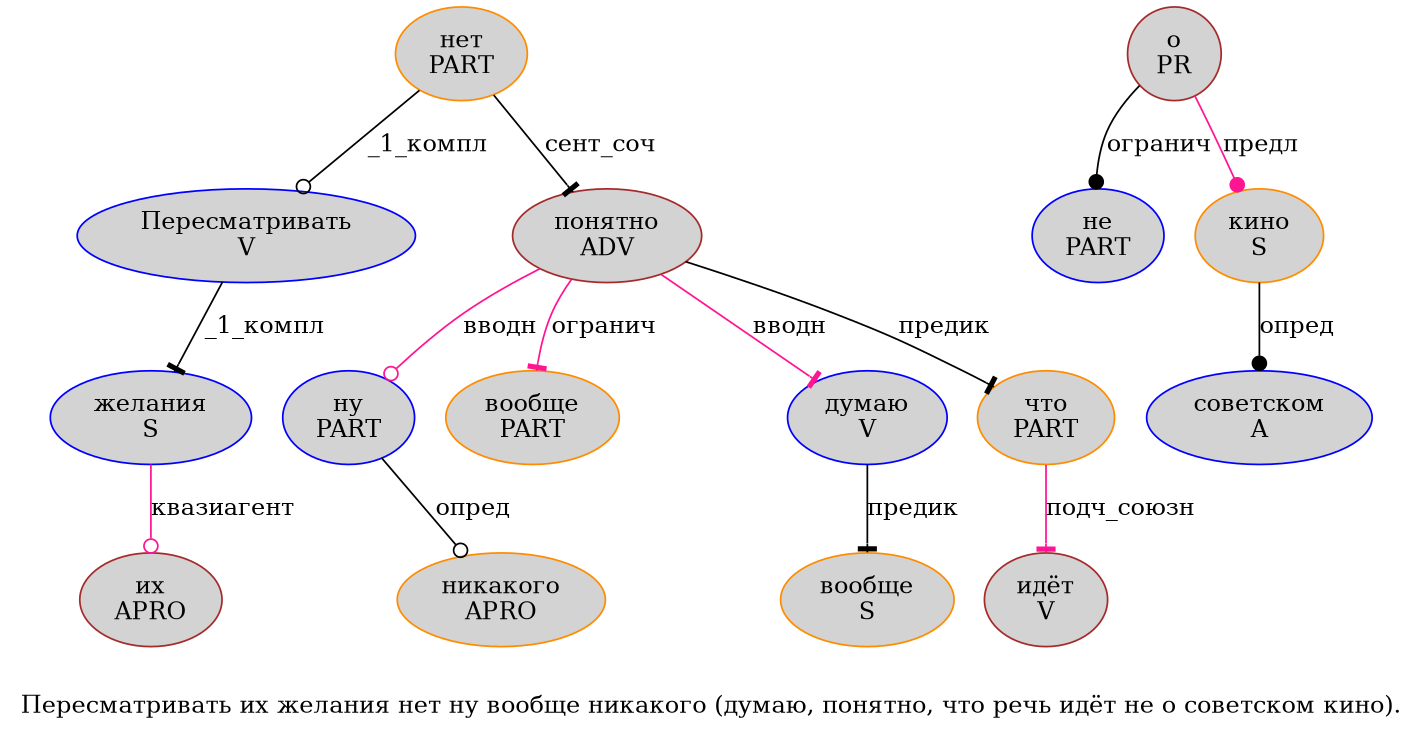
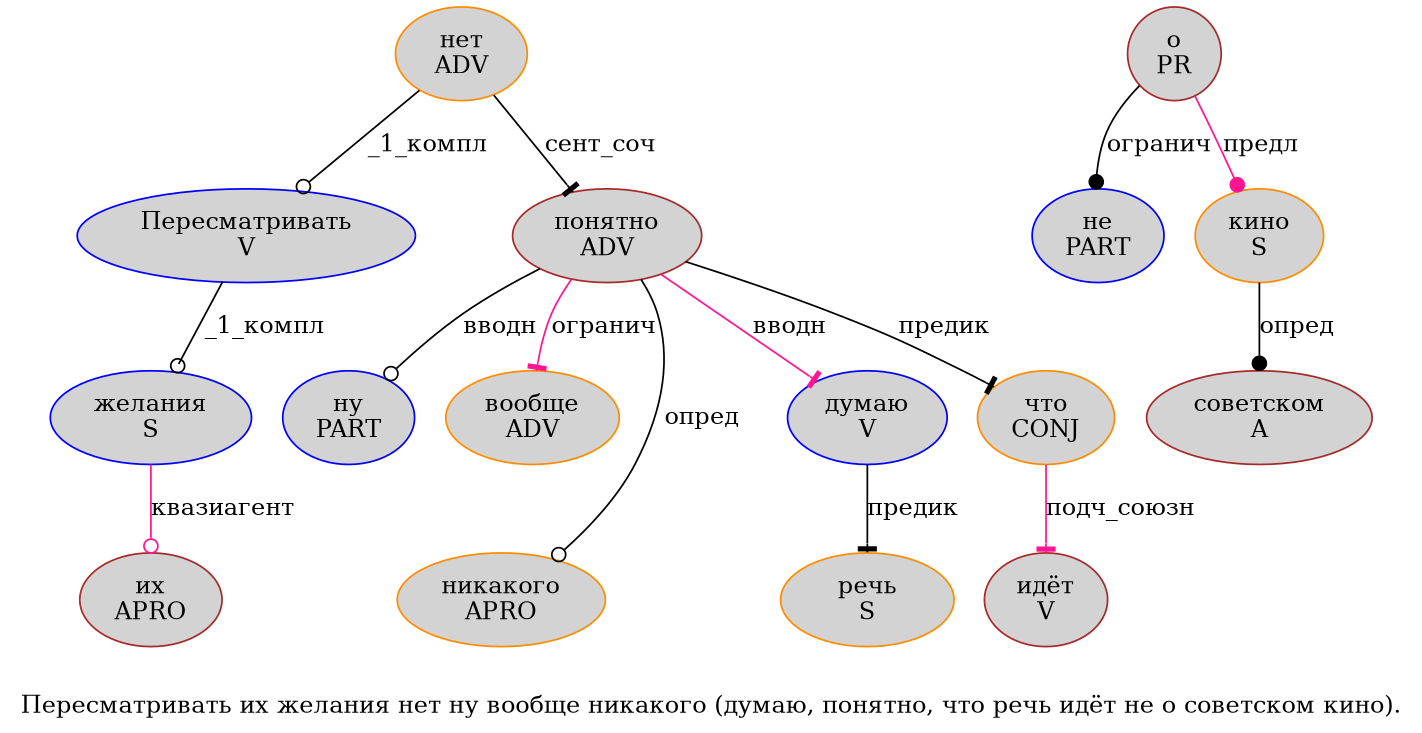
(461, 54) -> (461, 54)
(464, 313) -> (464, 313)
(201, 323) -> (201, 323)
(533, 418) -> (533, 418)
(1046, 418) -> (1046, 418)
(1259, 418) -> (1259, 418)
(419, 501) -> (652, 426)
(867, 600) -> (867, 600)
